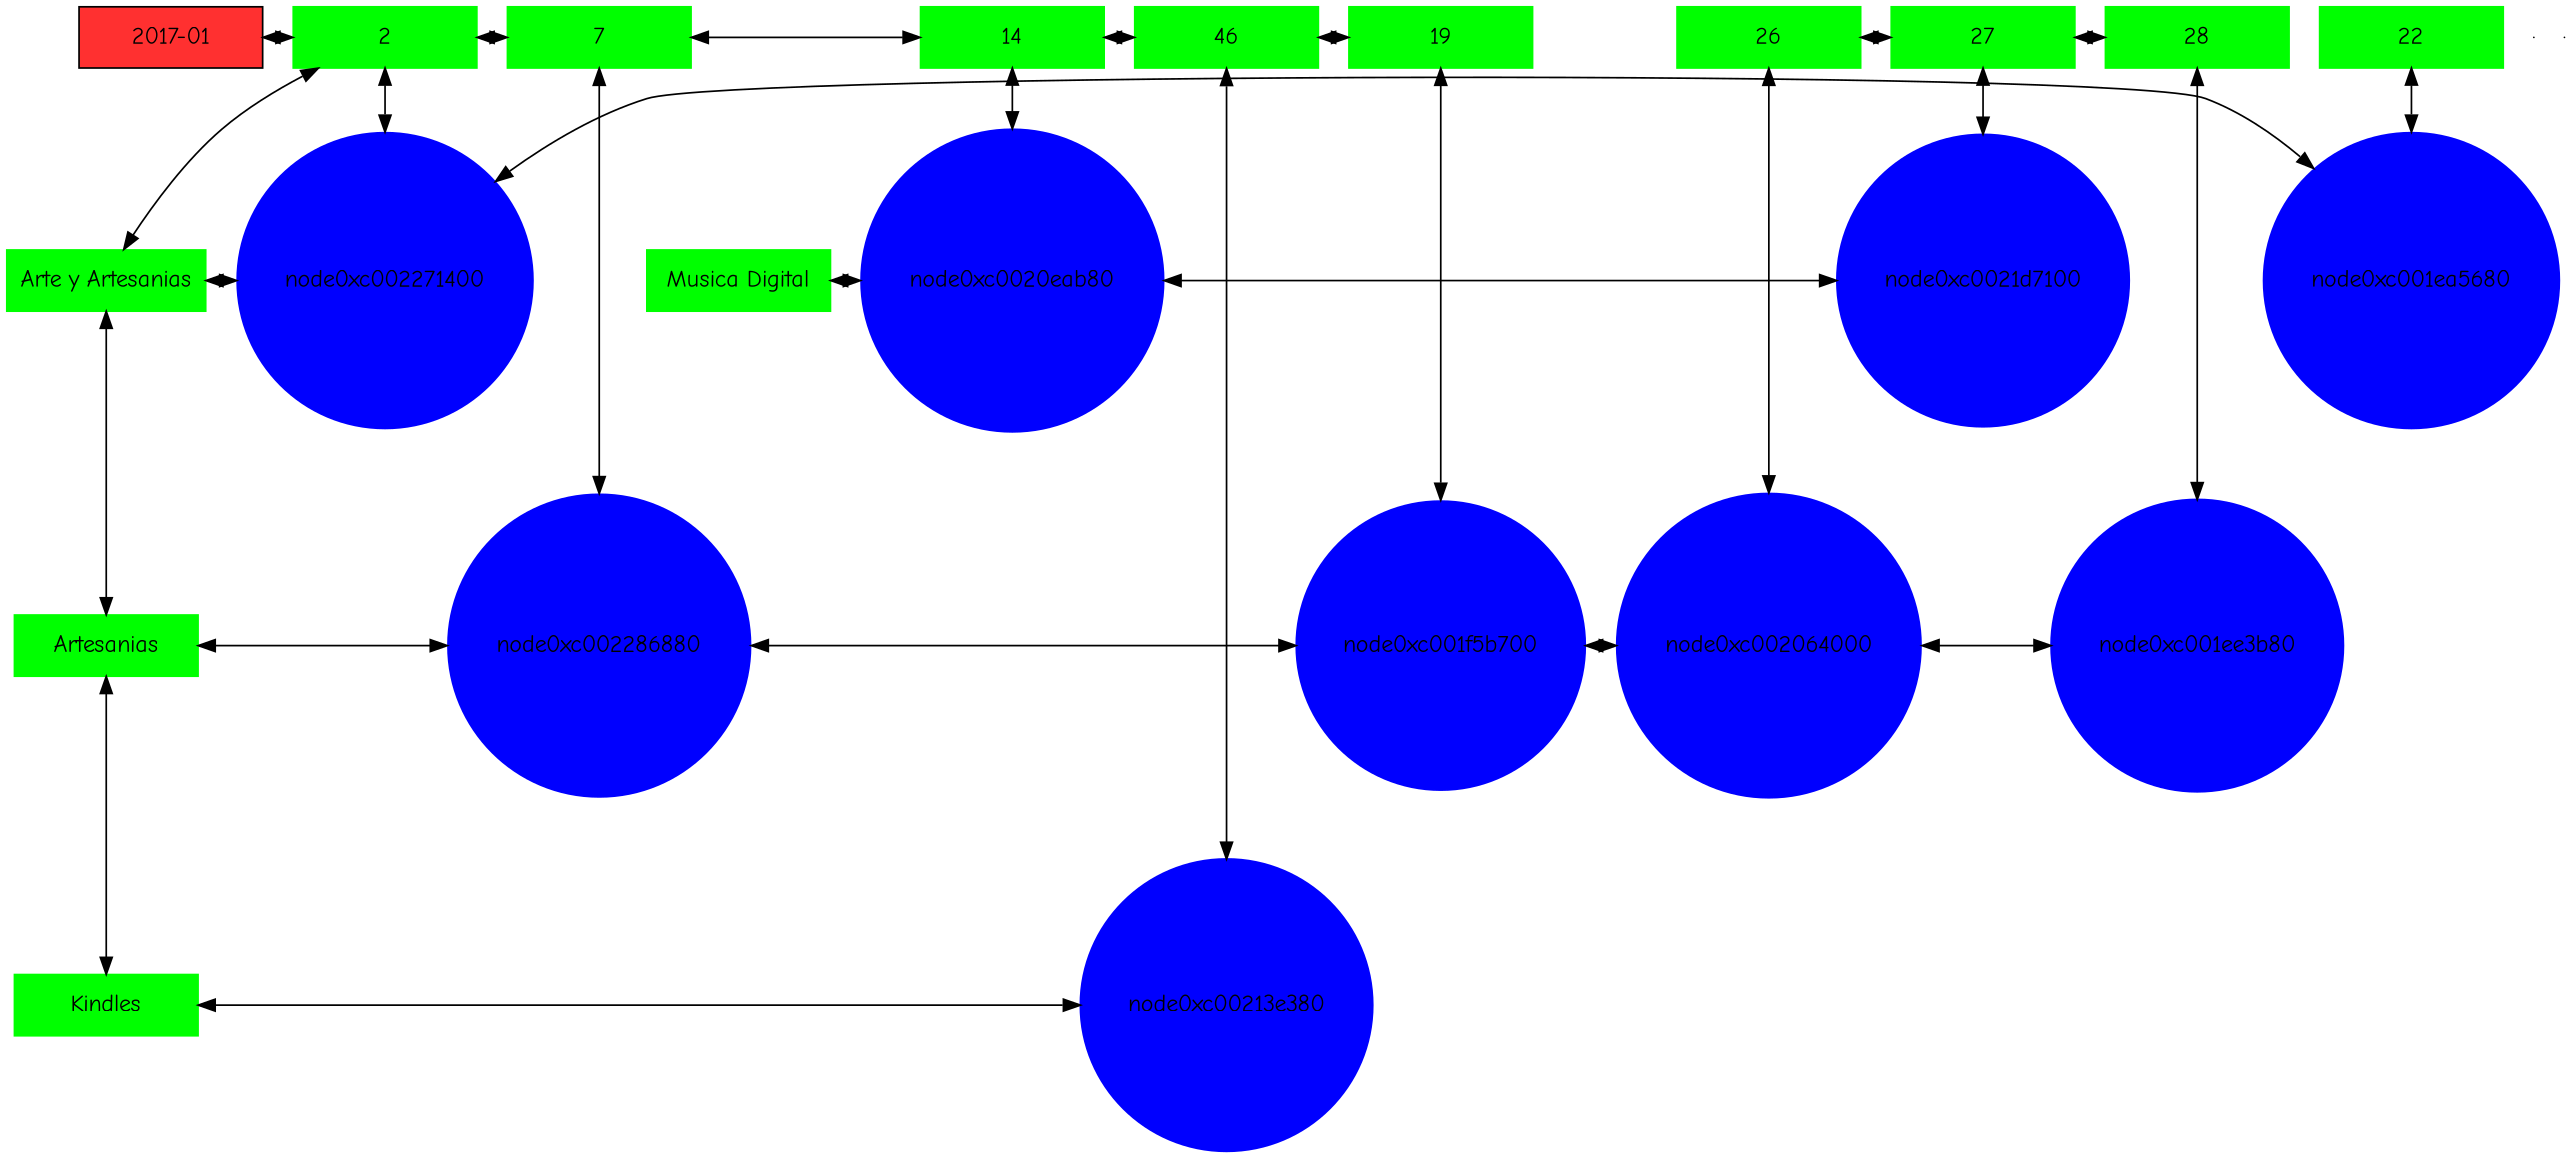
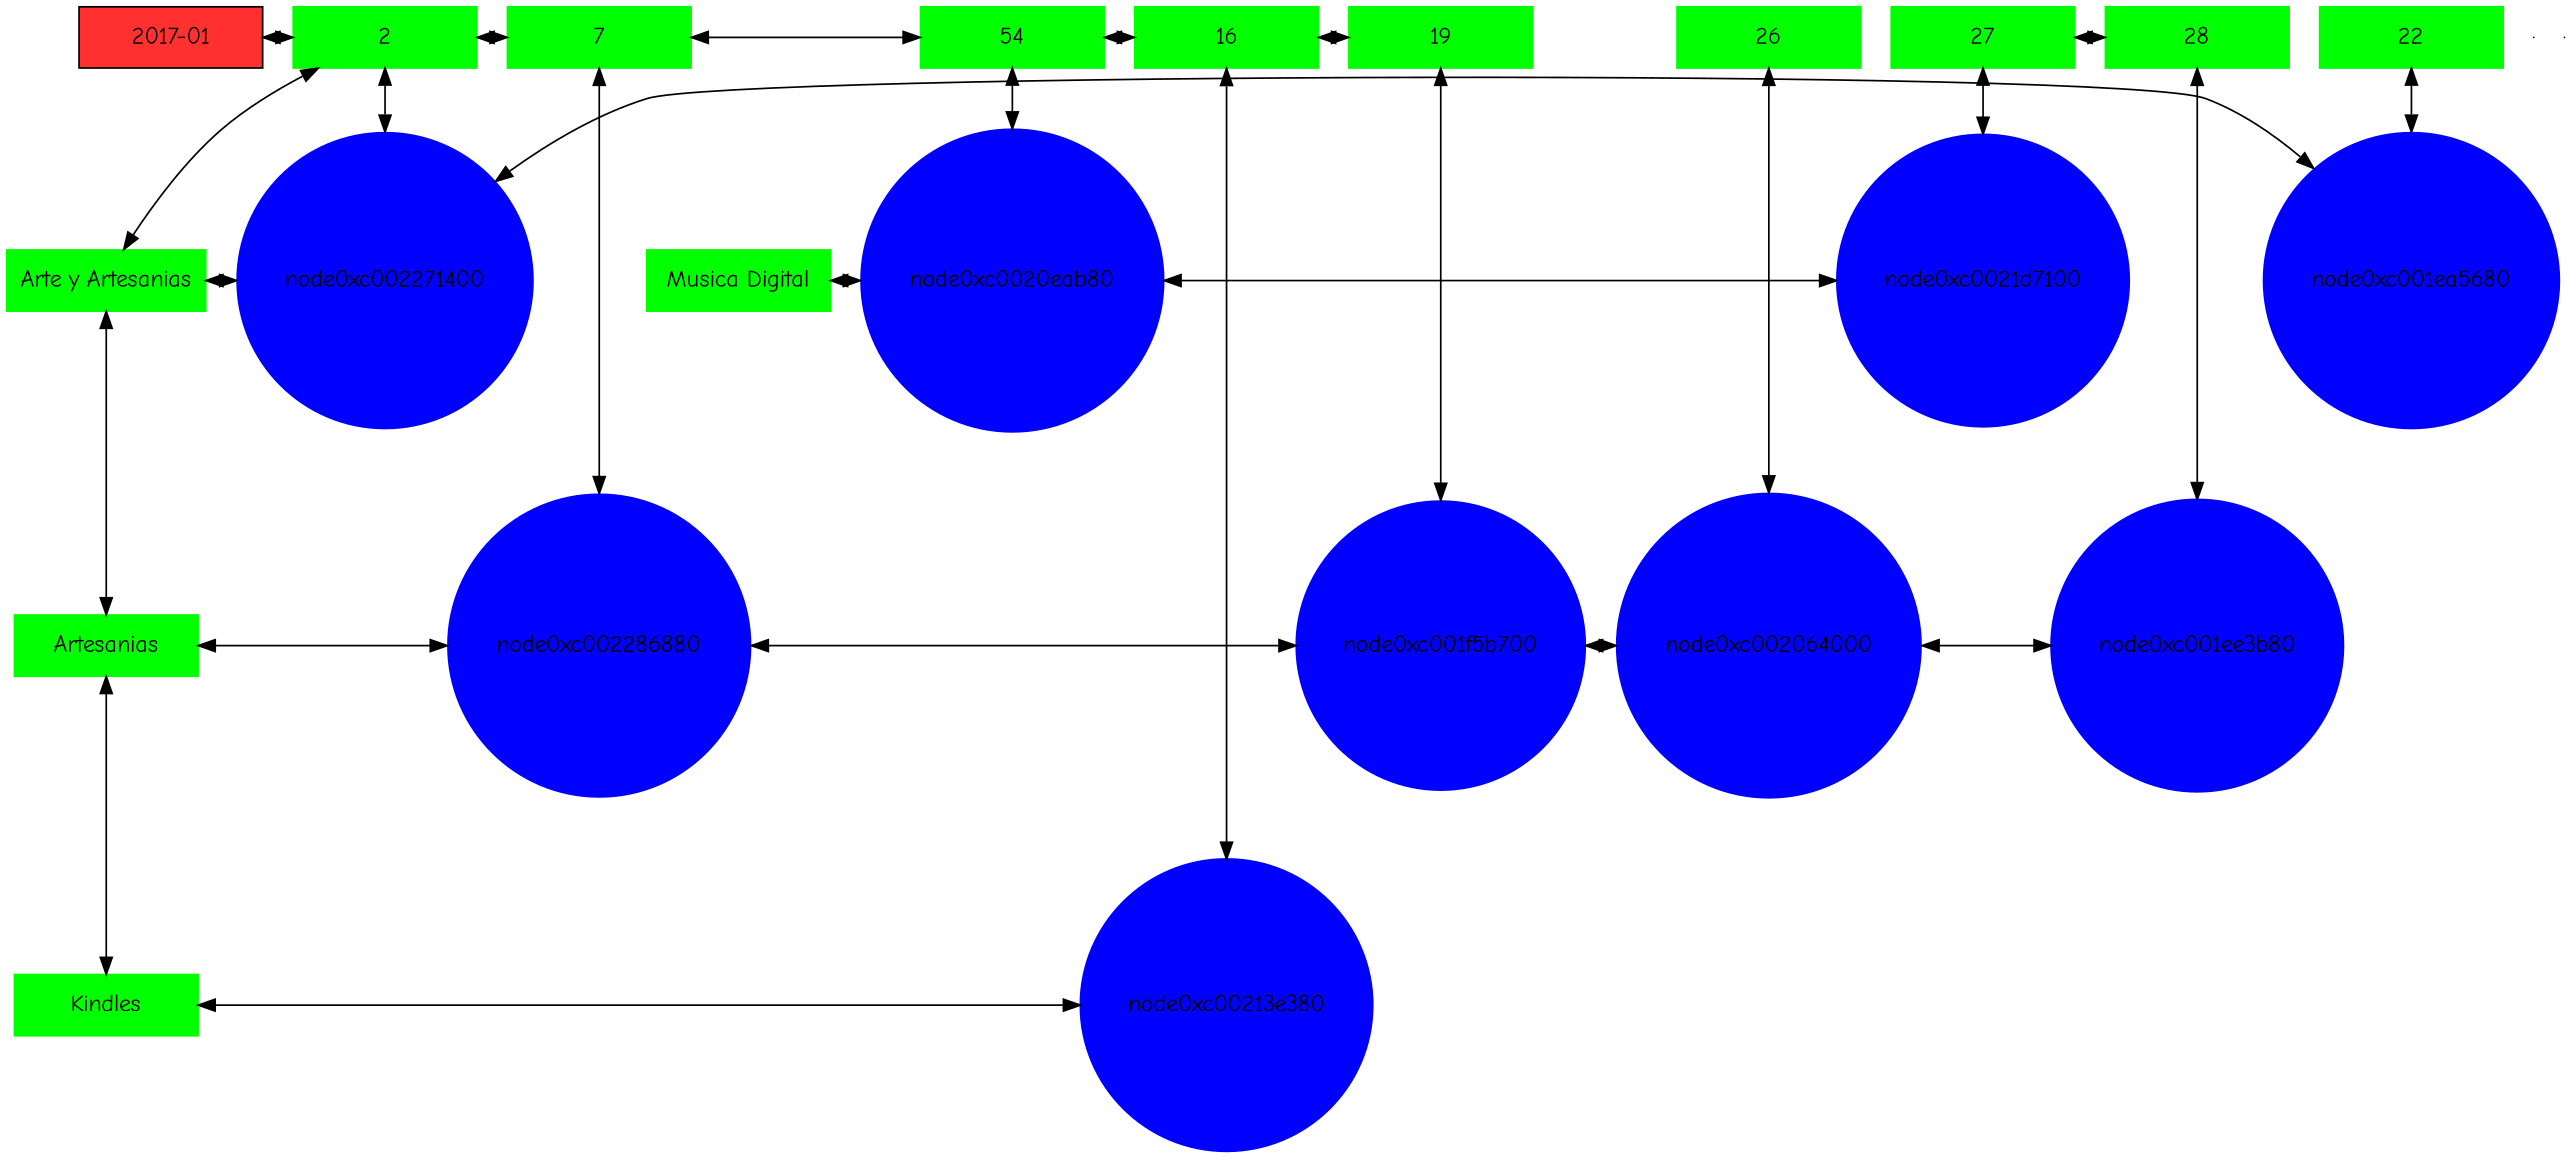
(1012, 37) -> (1012, 37)
(1227, 37) -> (1227, 37)
(1879, 37) -> none
